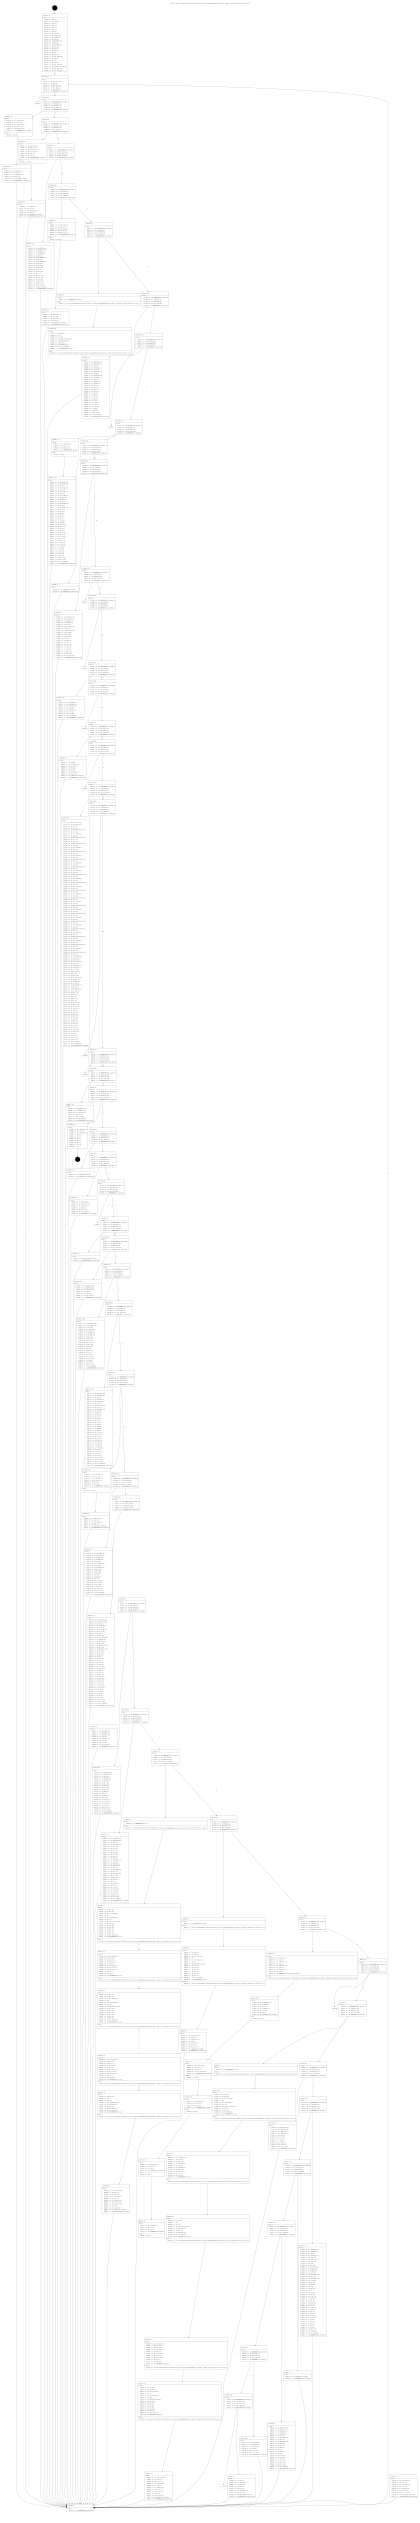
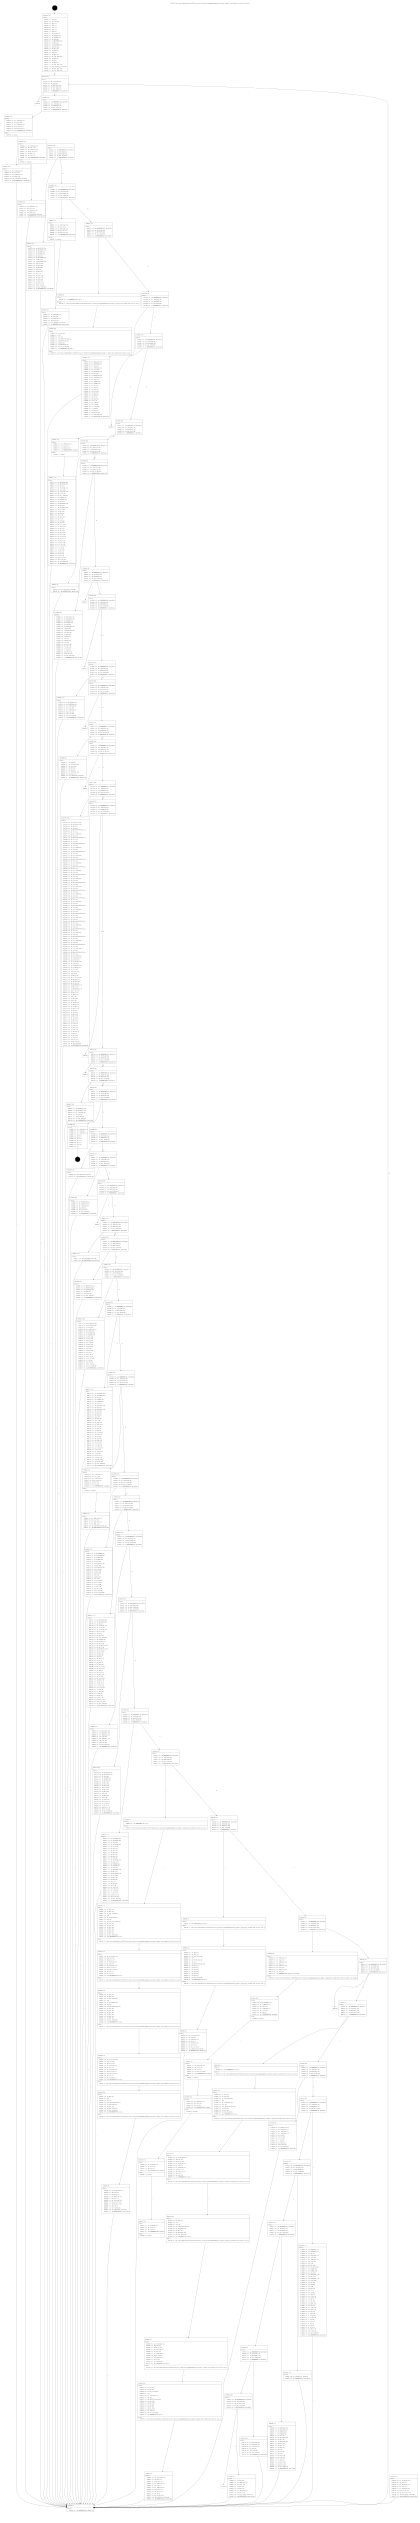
(55, 126) -> none
none -> (129, 1539)
